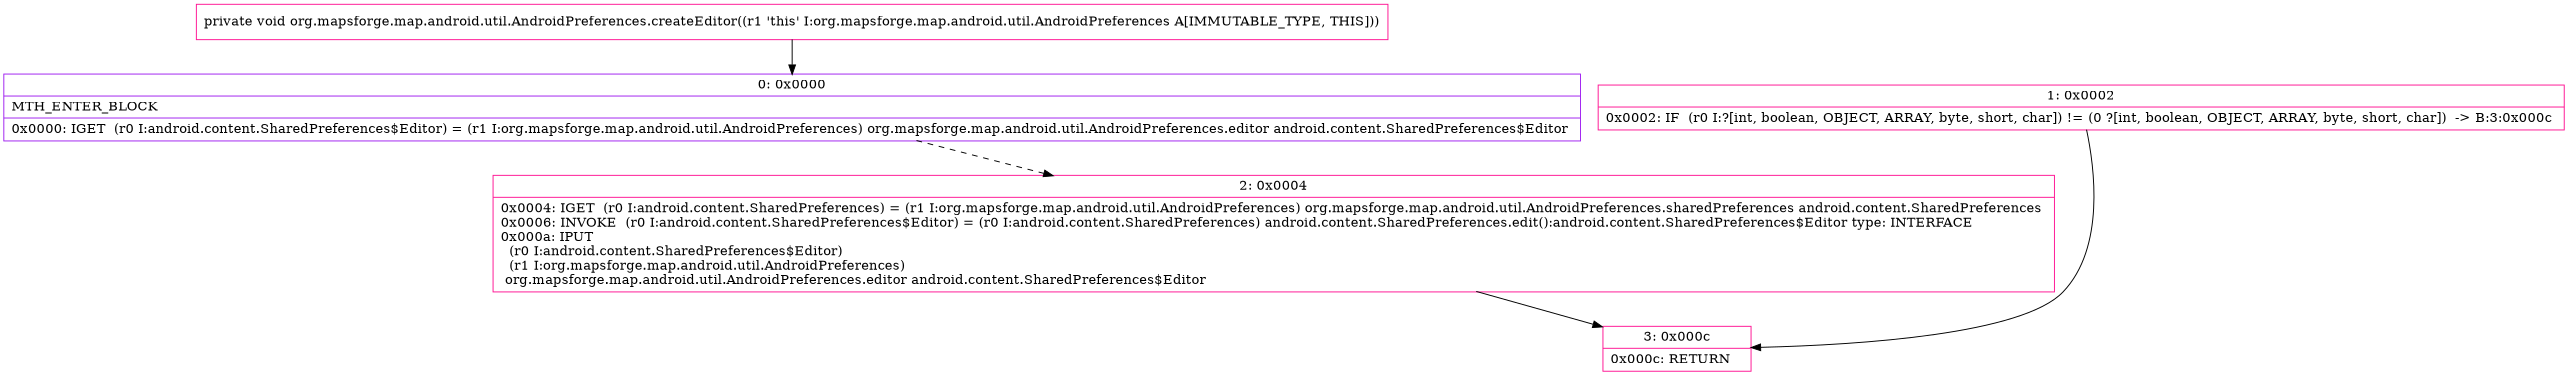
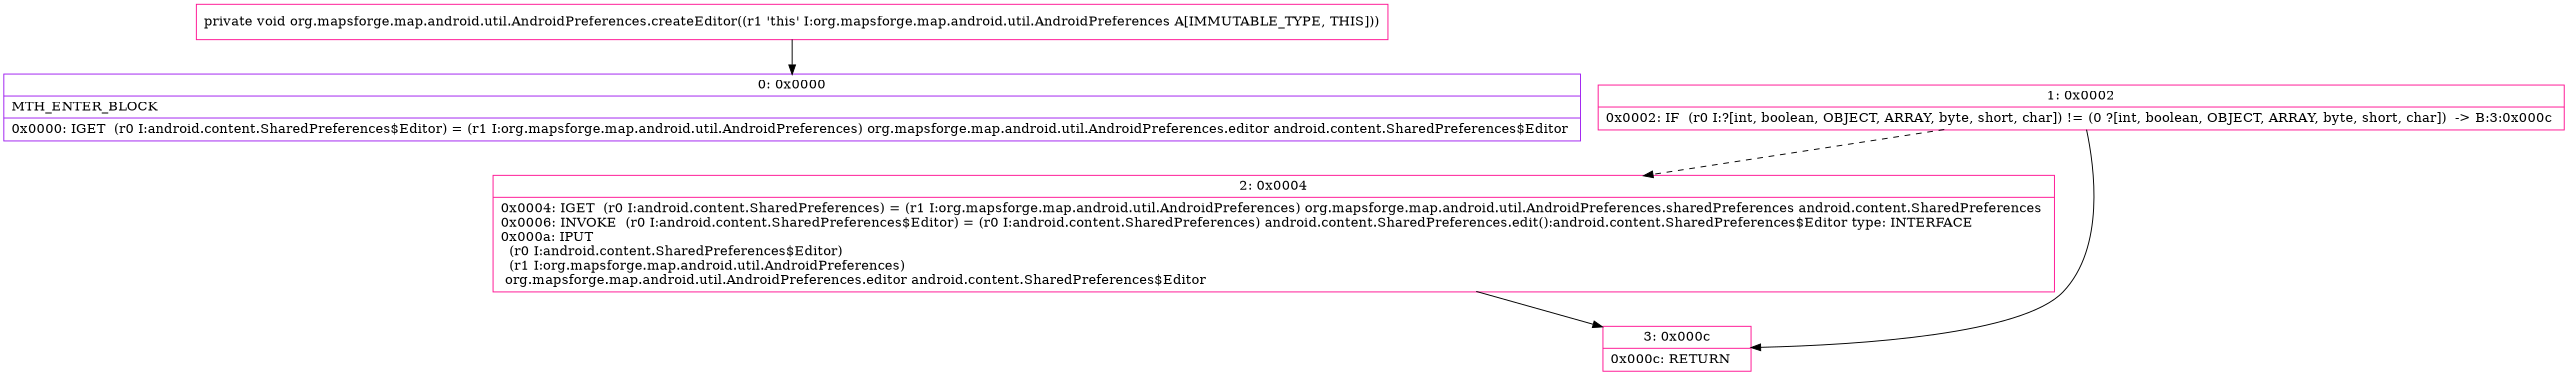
(980, 157) -> (1799, 152)
